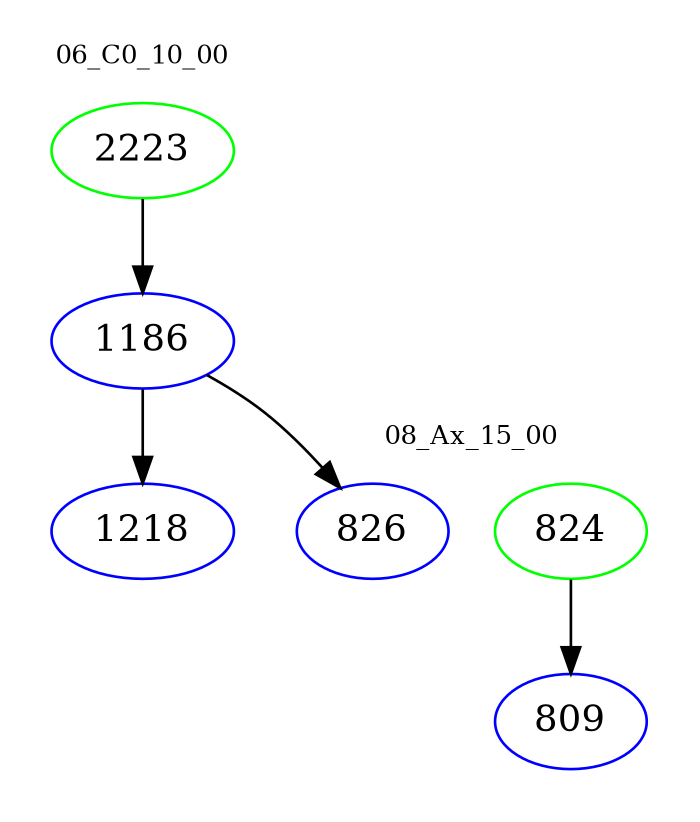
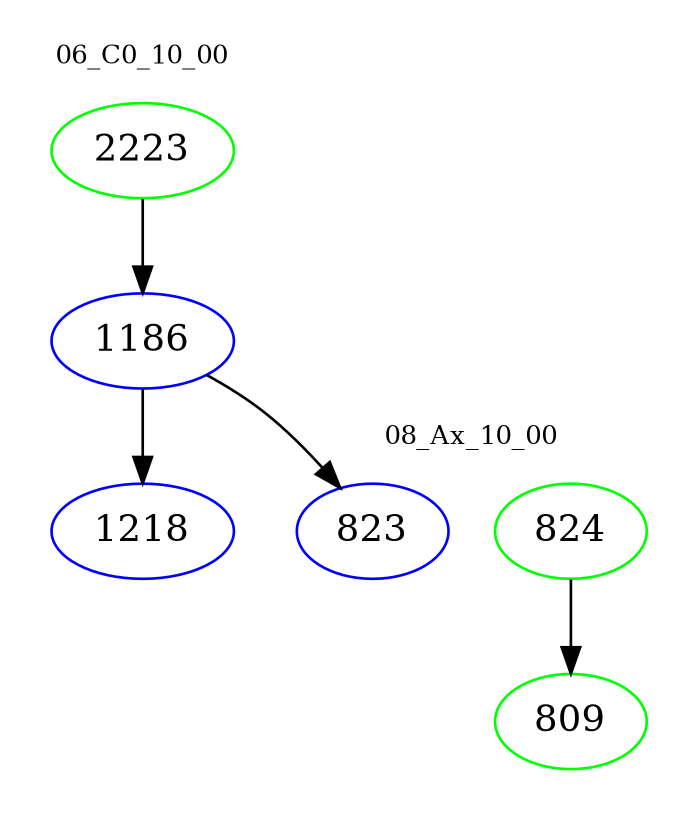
(472, 437) -> (472, 437)
(373, 531) -> (373, 531)
(571, 722) -> (571, 722)
